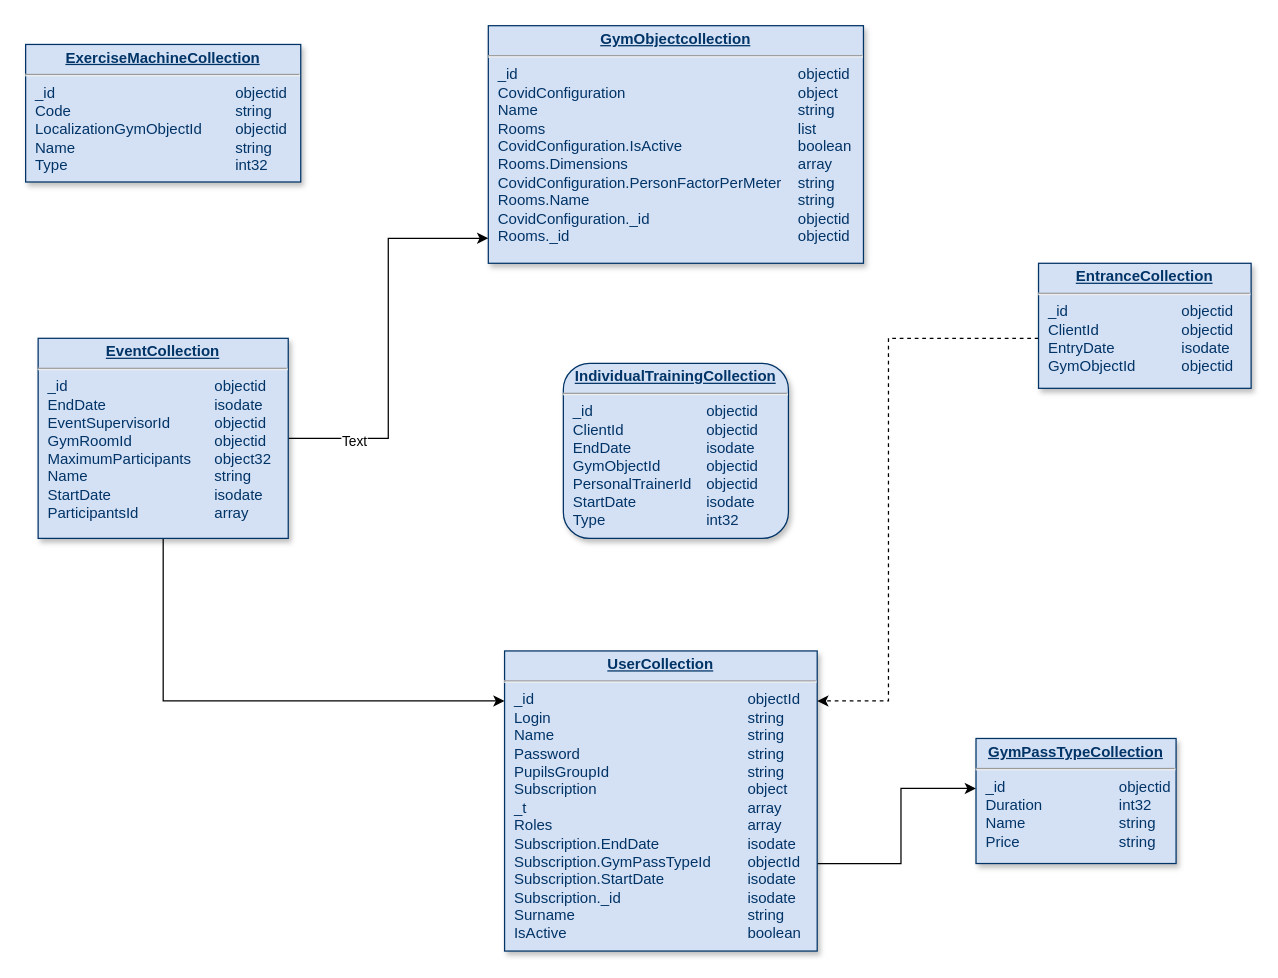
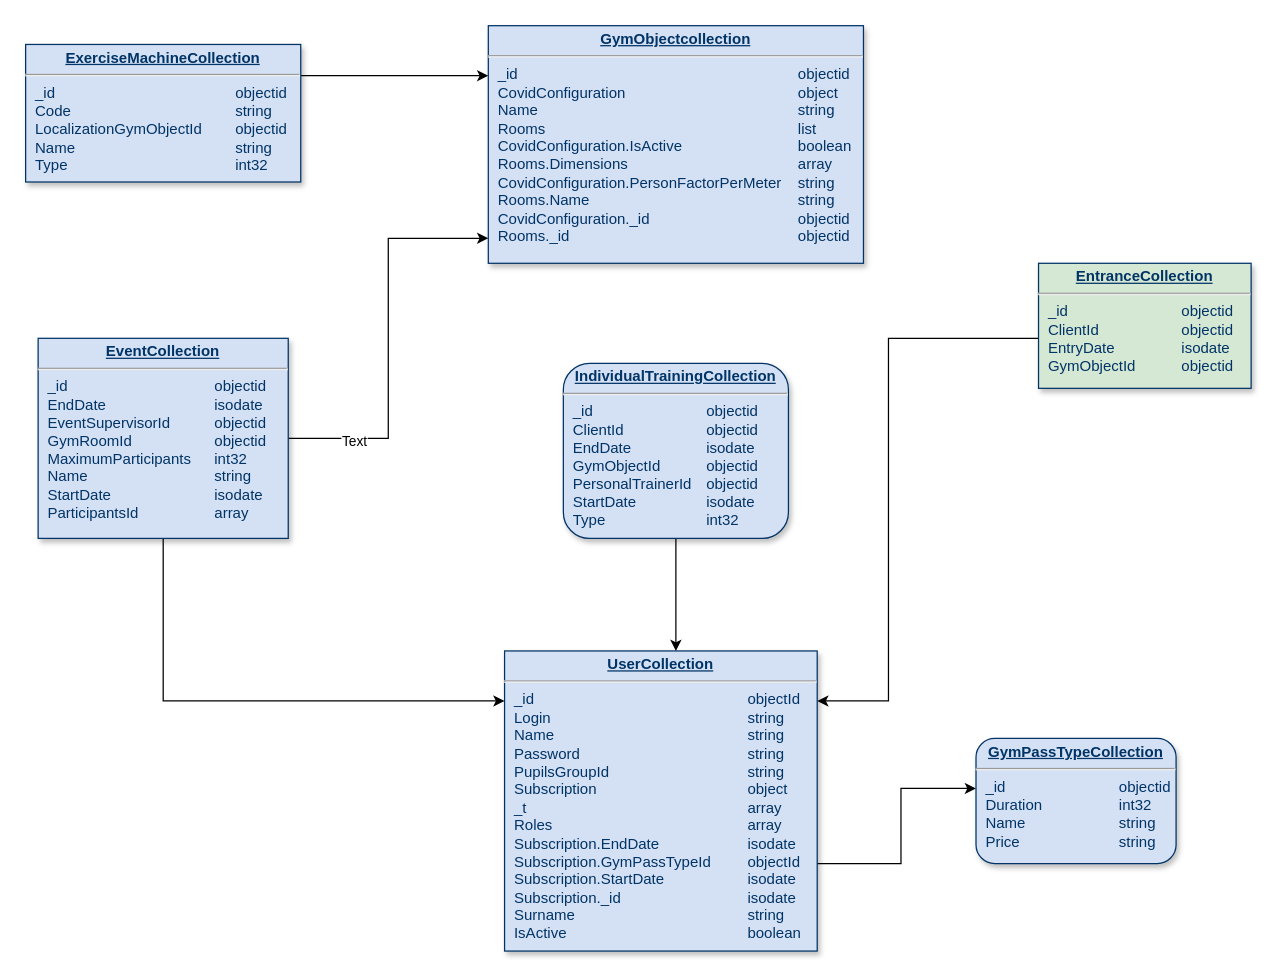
none -> (390, 76)
(1144, 326) -> (1144, 326)
(150, 419) -> (148, 419)
(888, 476) -> (888, 476)
none -> (676, 590)
(1076, 801) -> (1076, 801)
